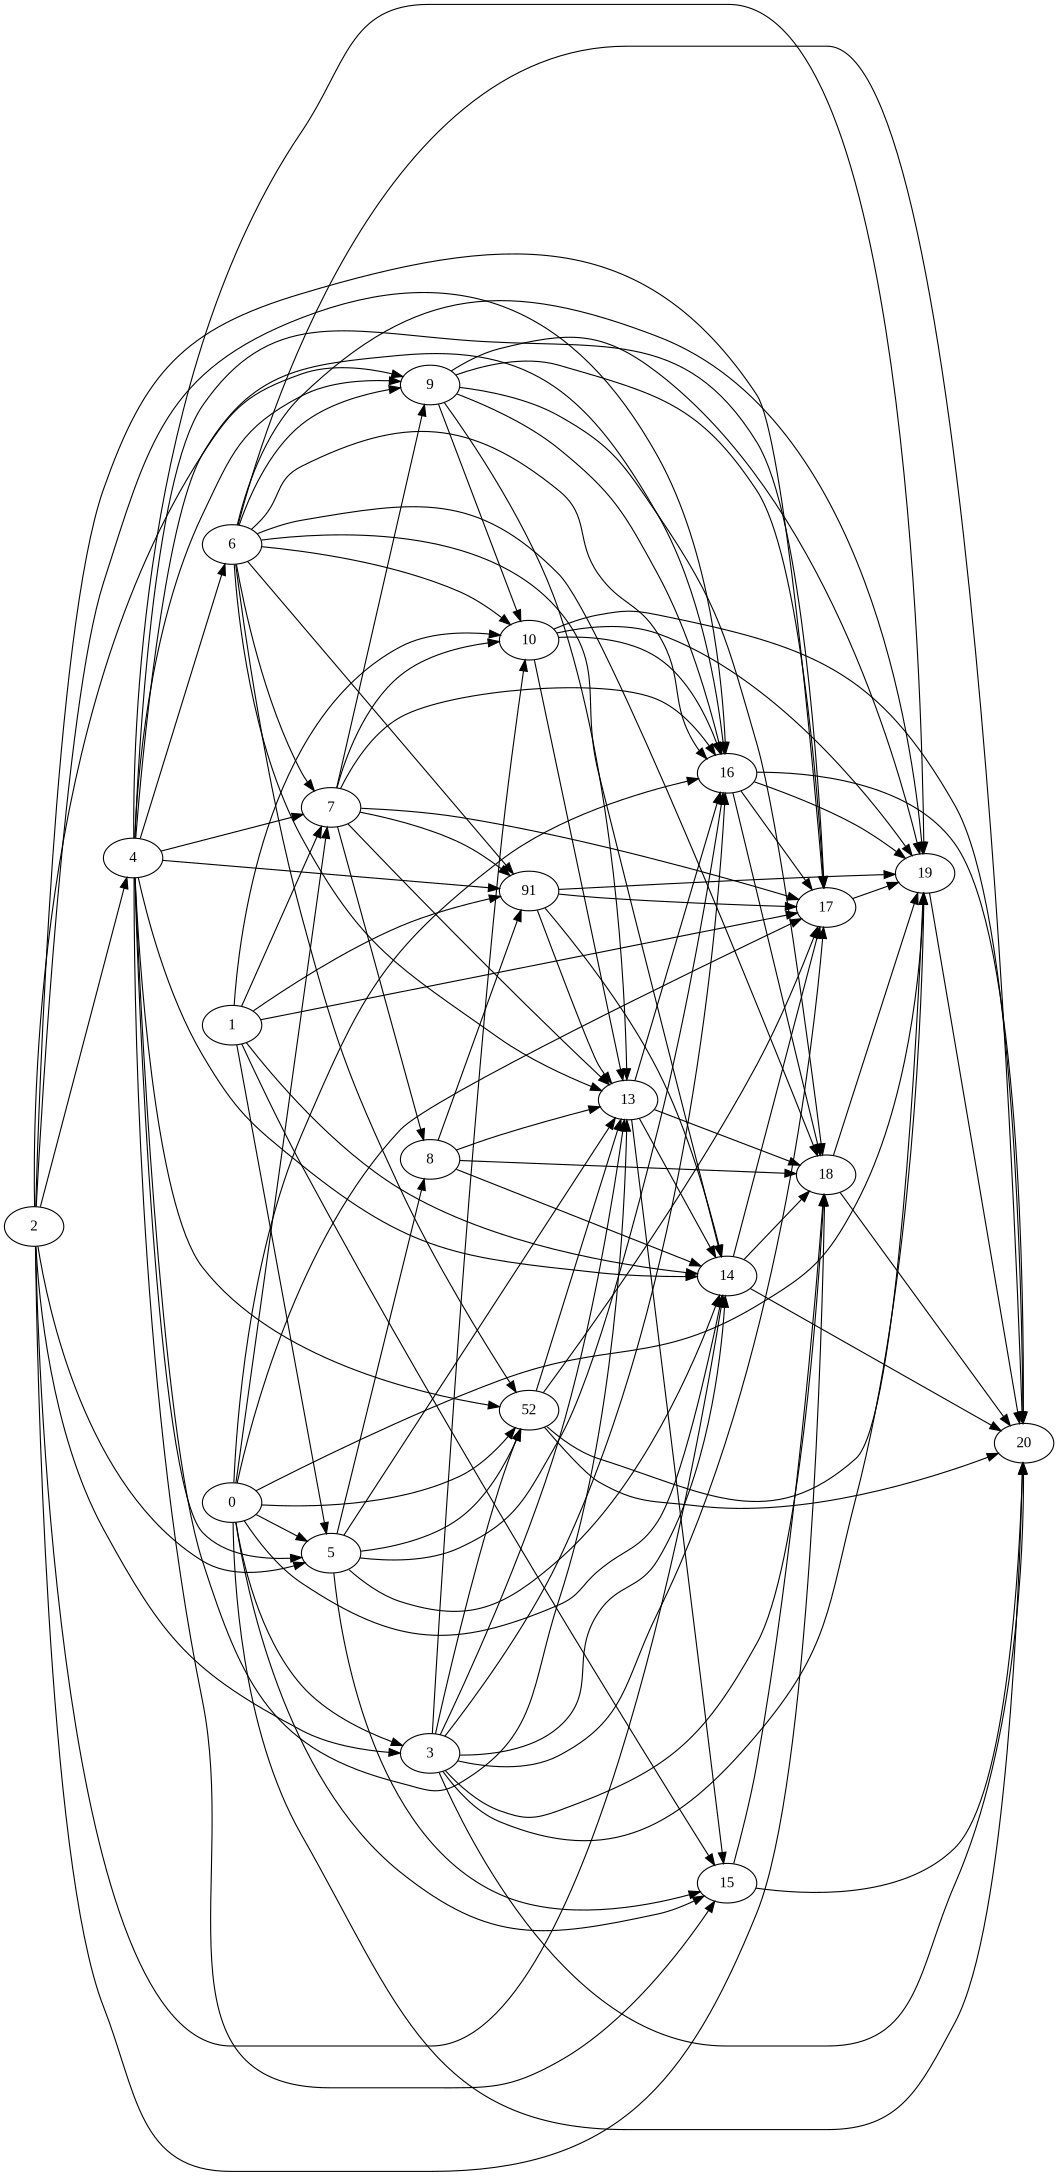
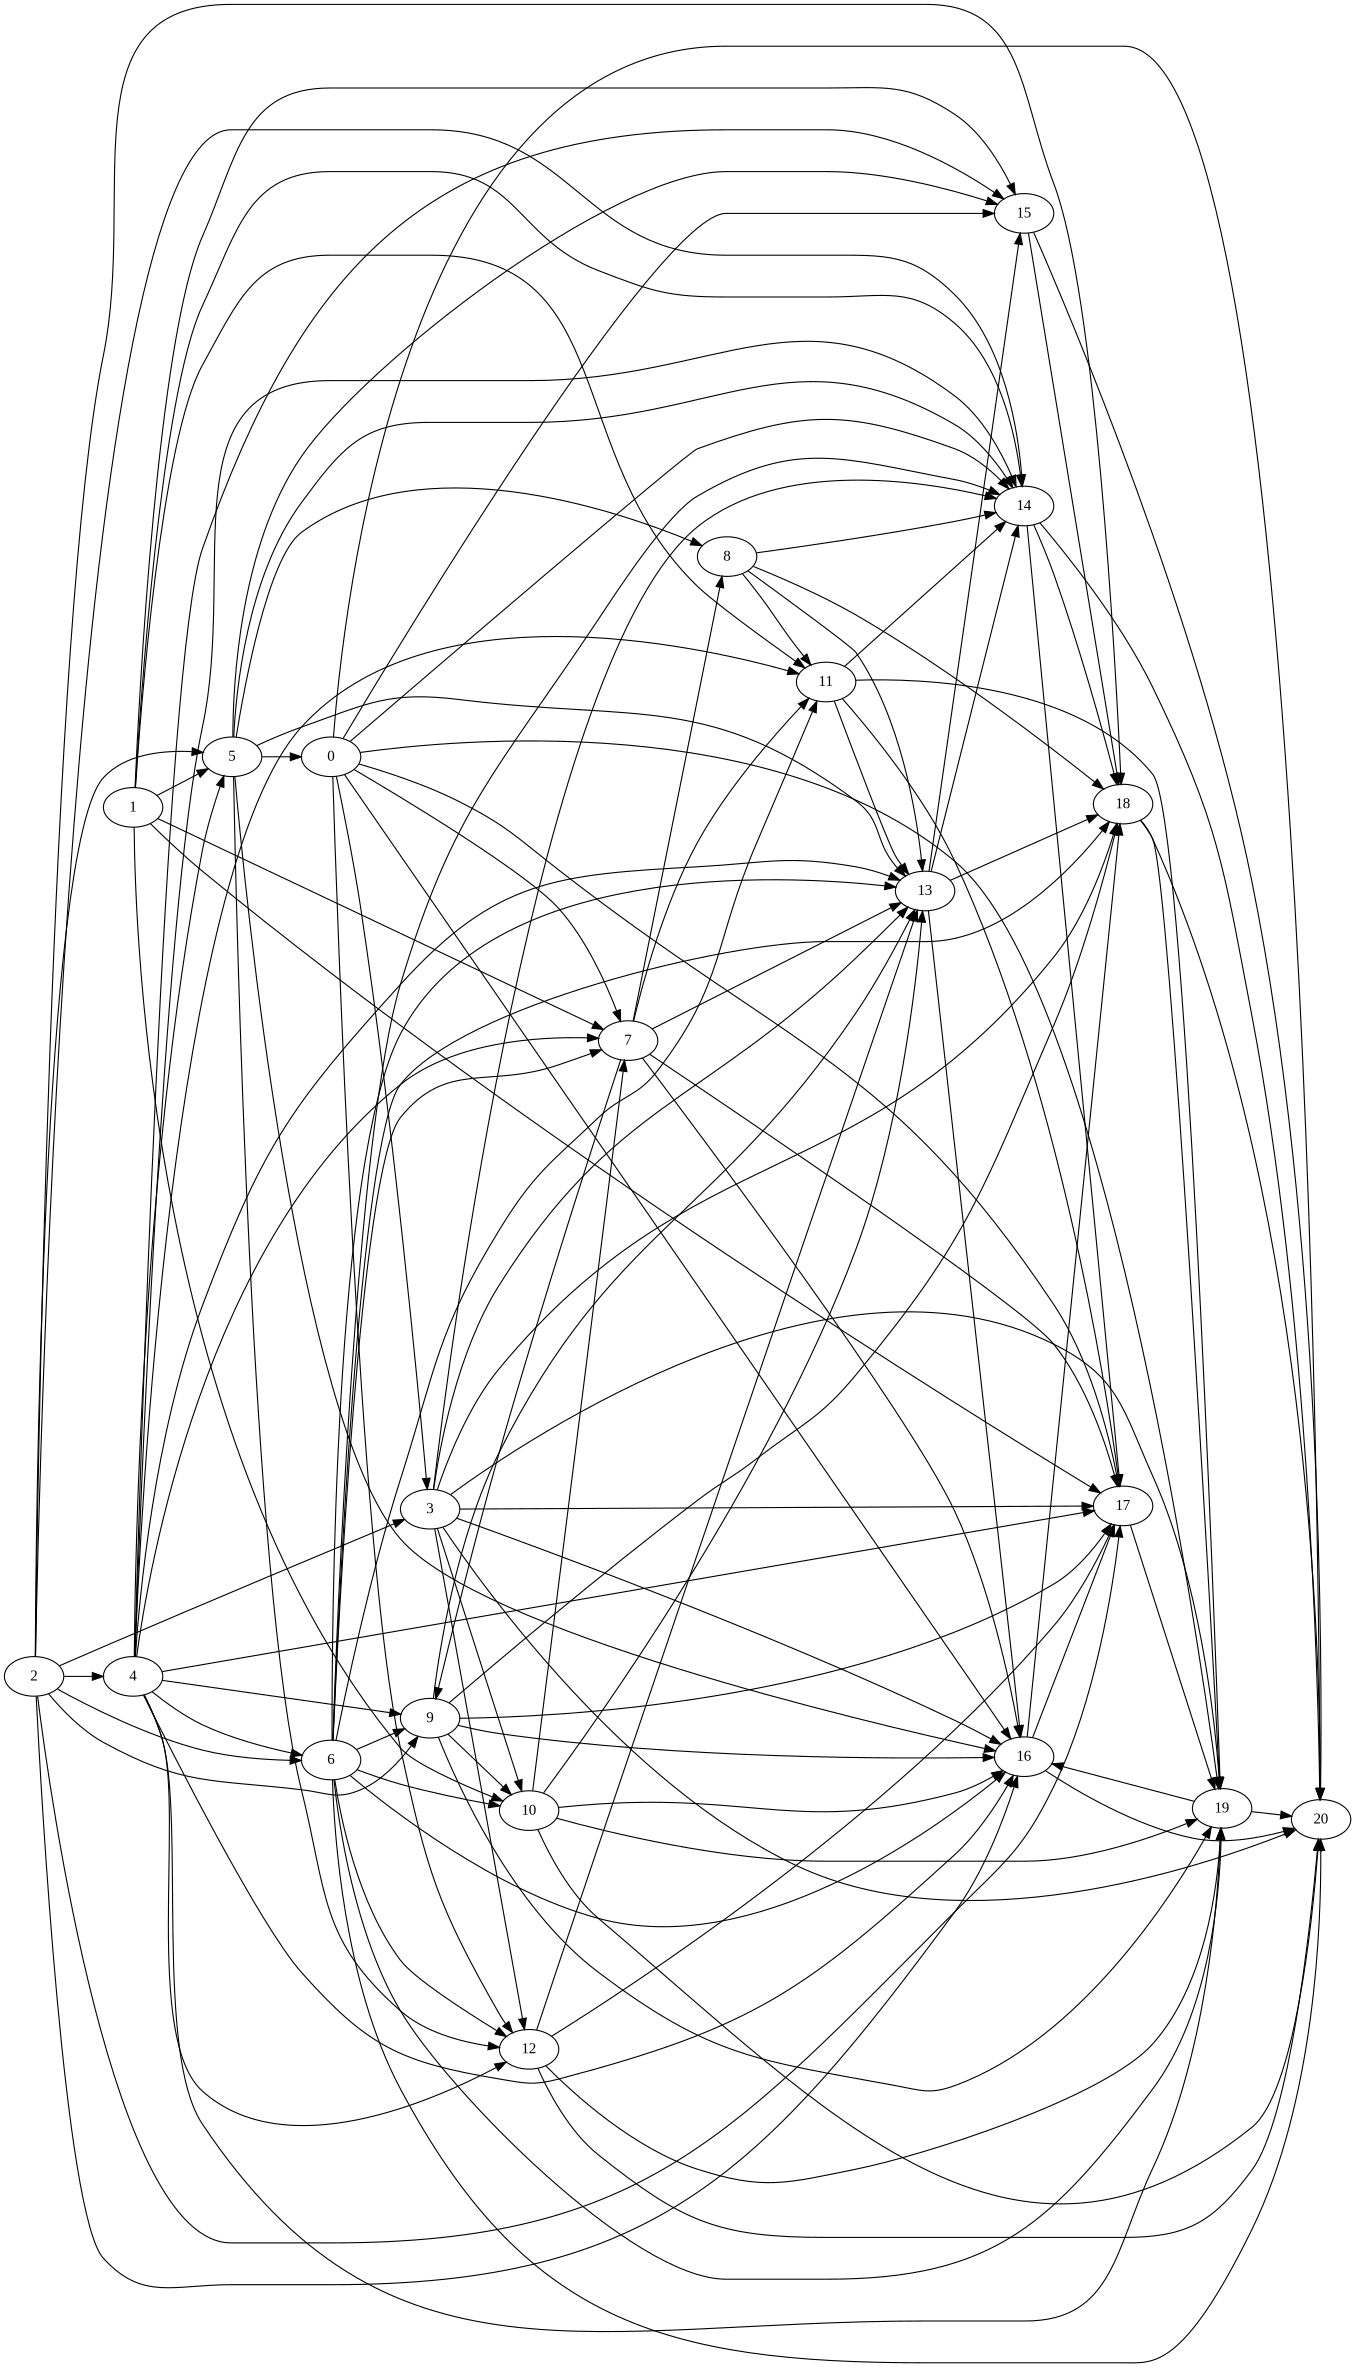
(387, 688) -> (578, 1431)
(828, 811) -> (1128, 1784)
(529, 891) -> (826, 682)
(529, 1410) -> (529, 2049)
(277, 1525) -> (276, 757)
none -> (175, 1742)
